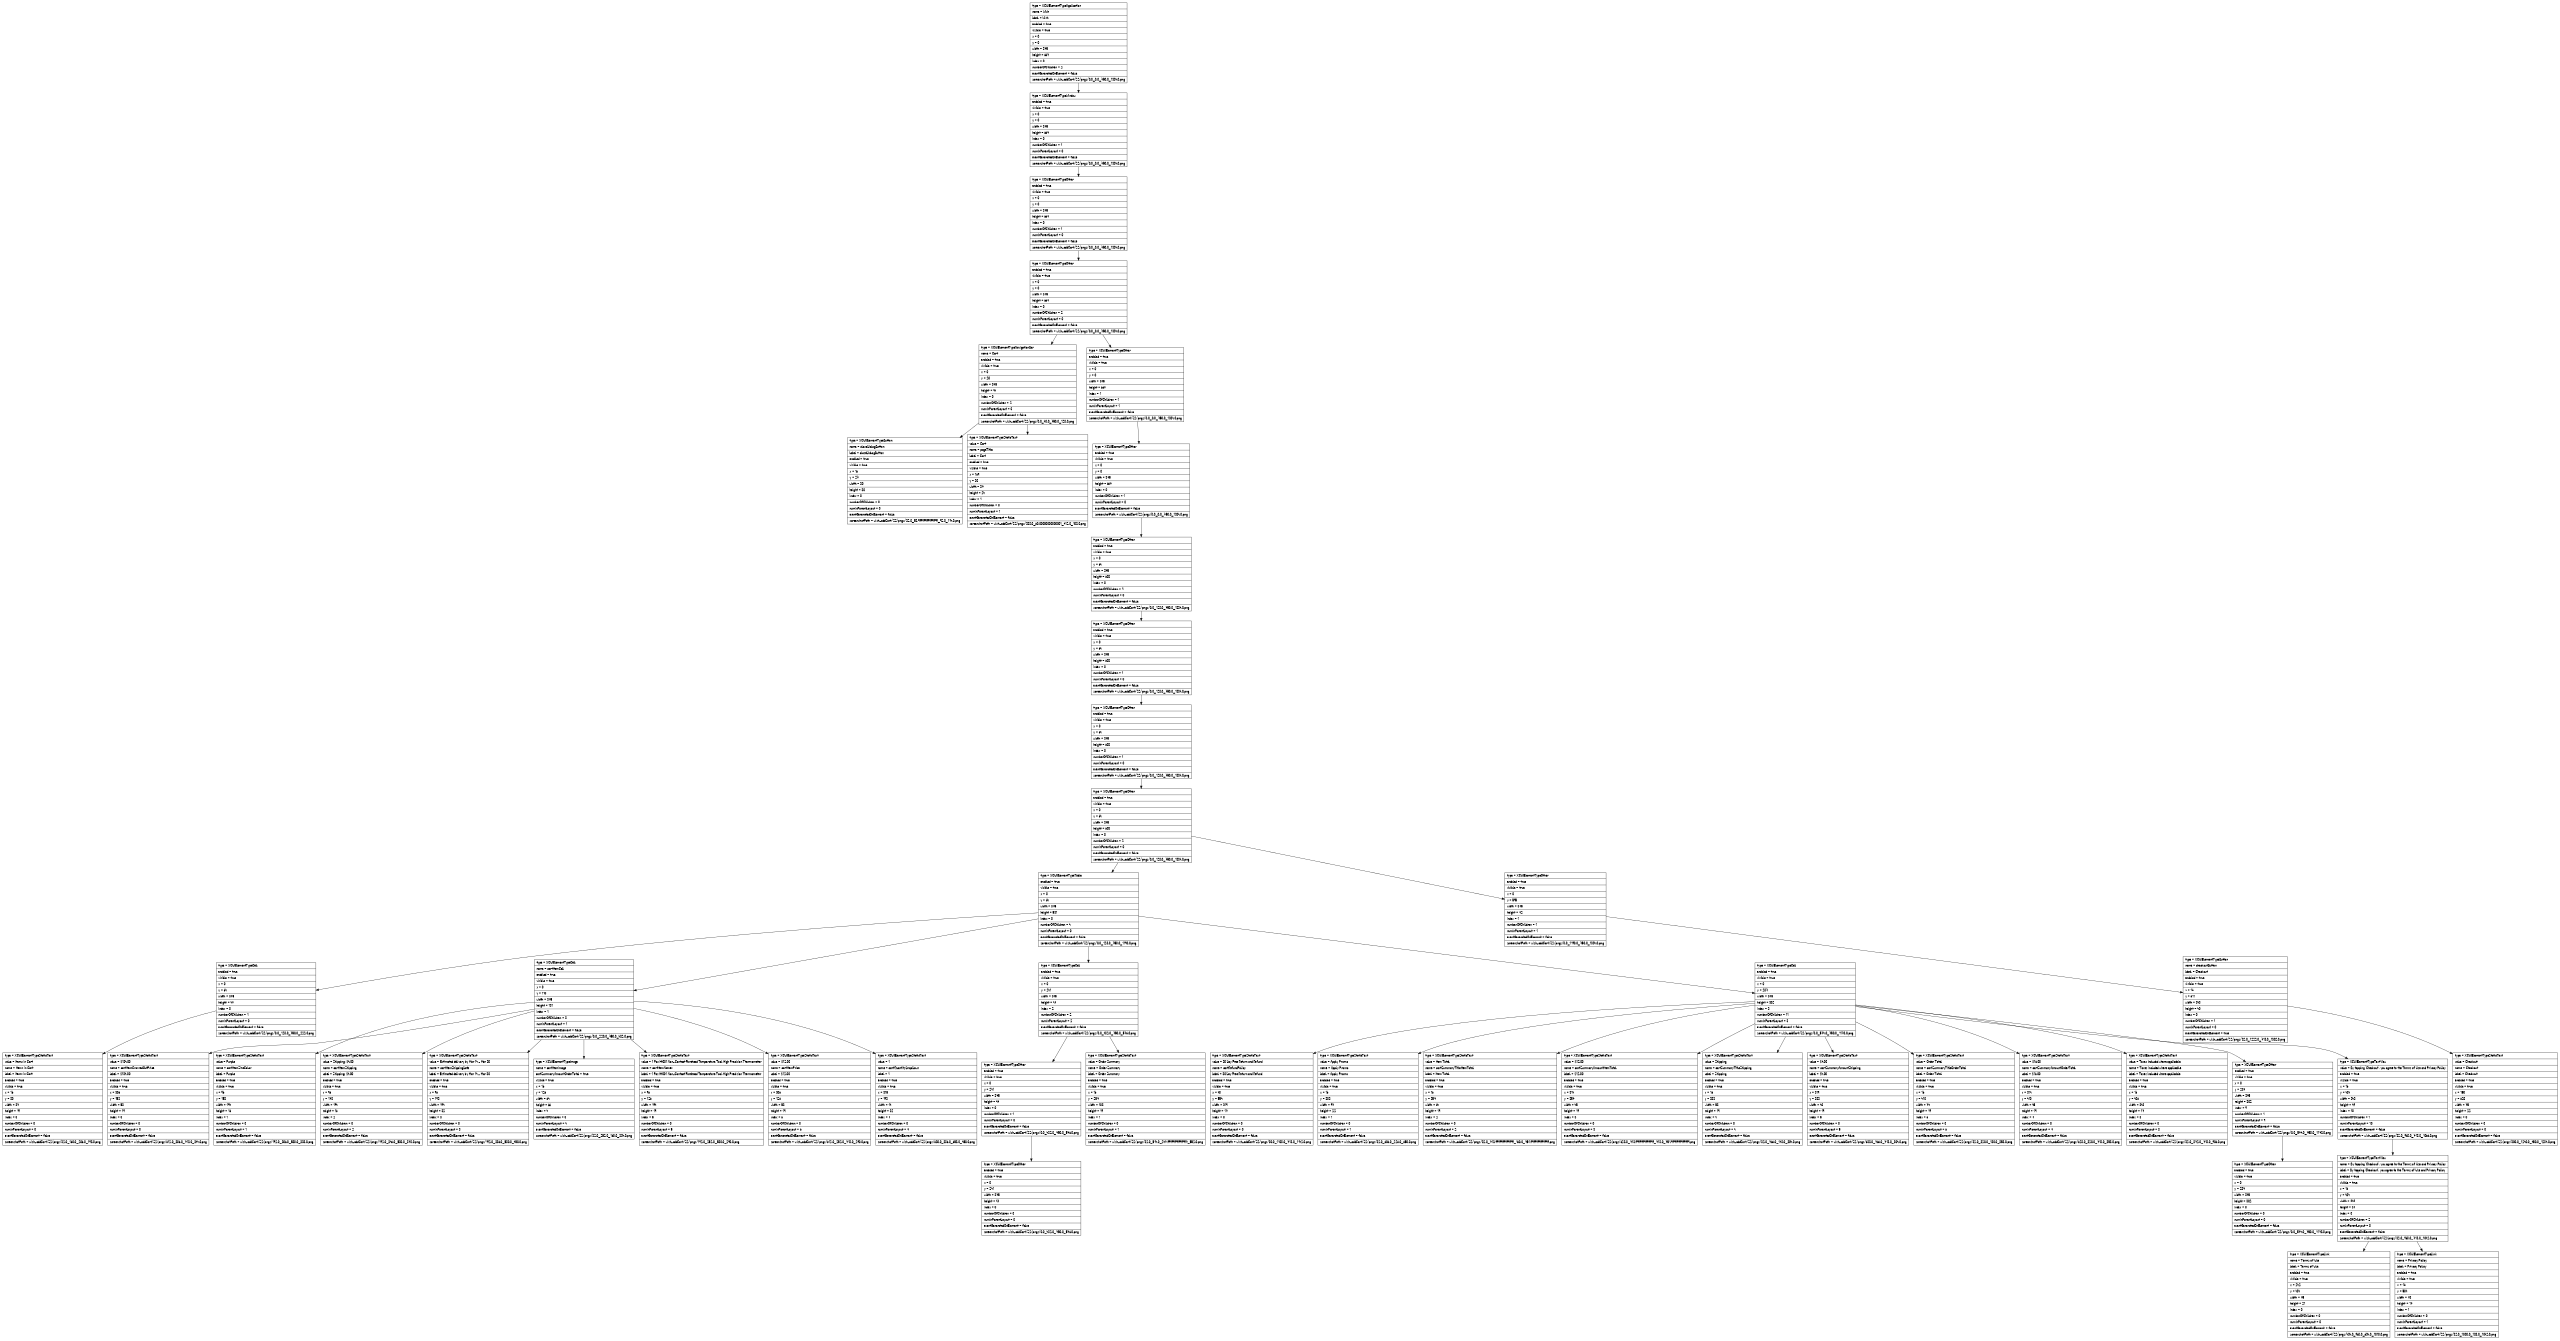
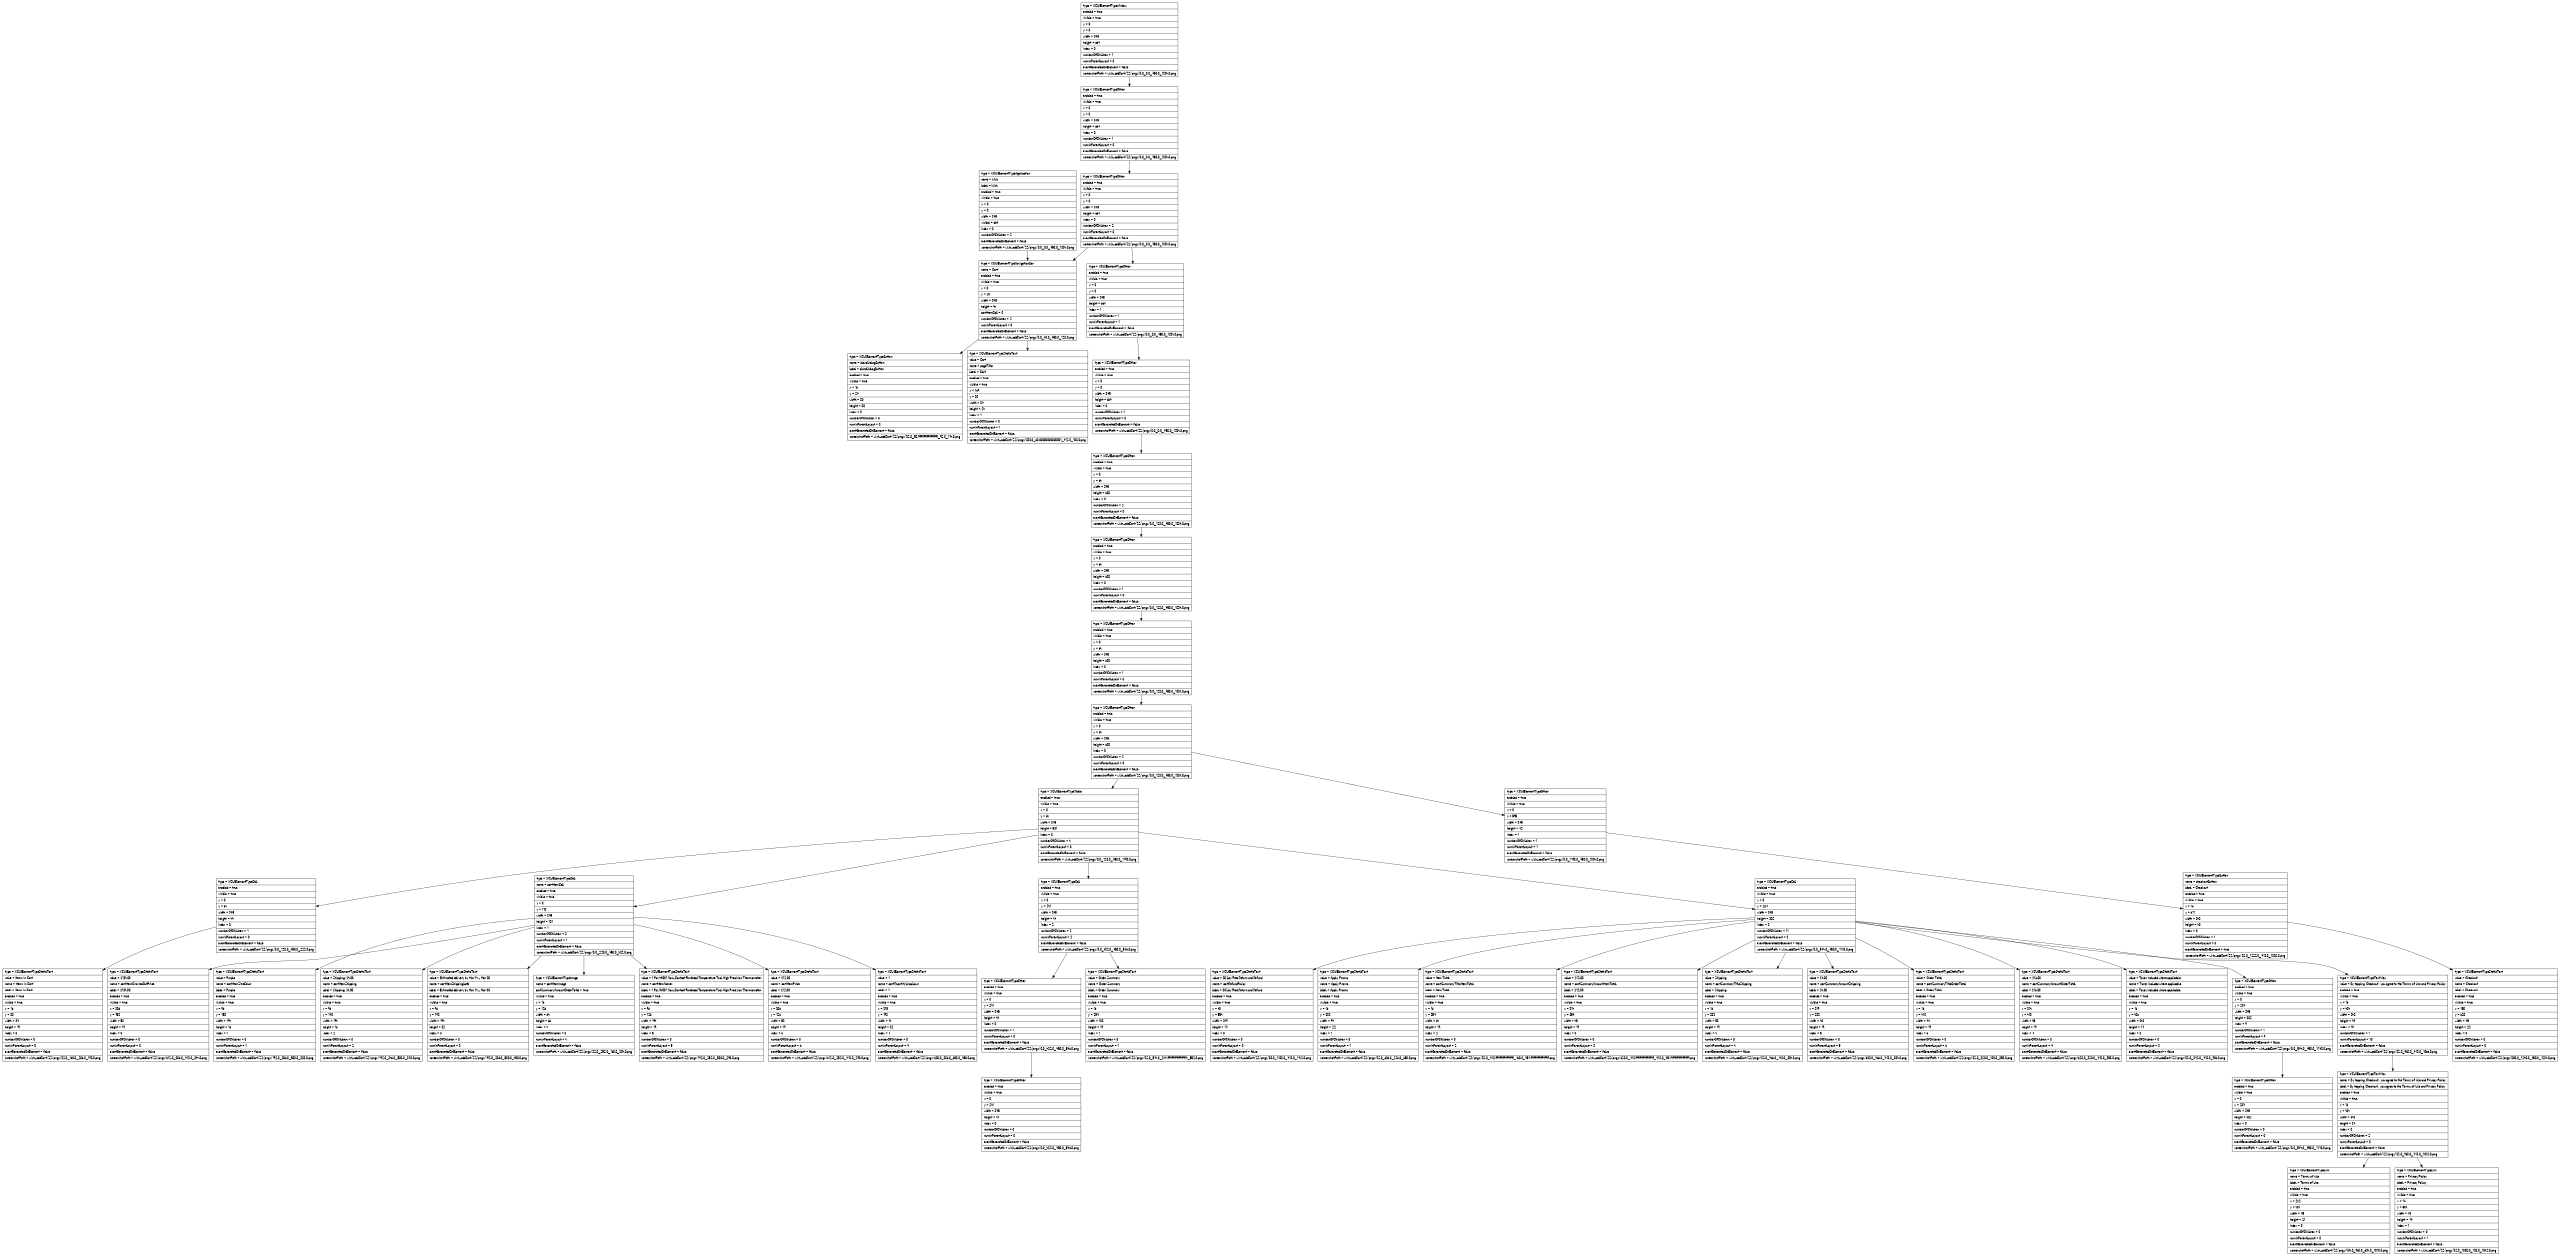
(1041, 55) -> (990, 223)
(1079, 87) -> (1028, 254)
(987, 397) -> (992, 313)
